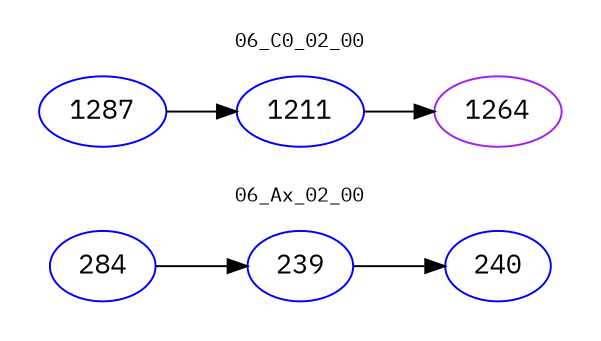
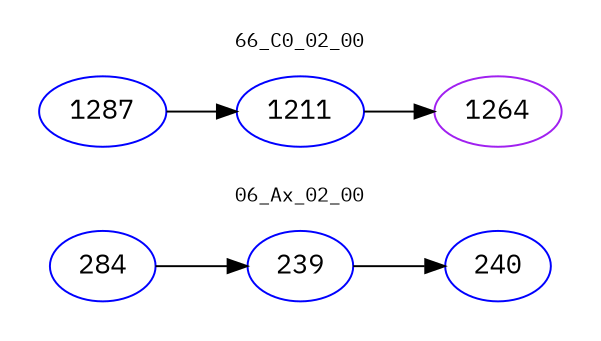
(300, 42) -> (300, 42)
